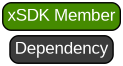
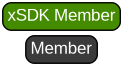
(62, 50) -> (62, 50)
